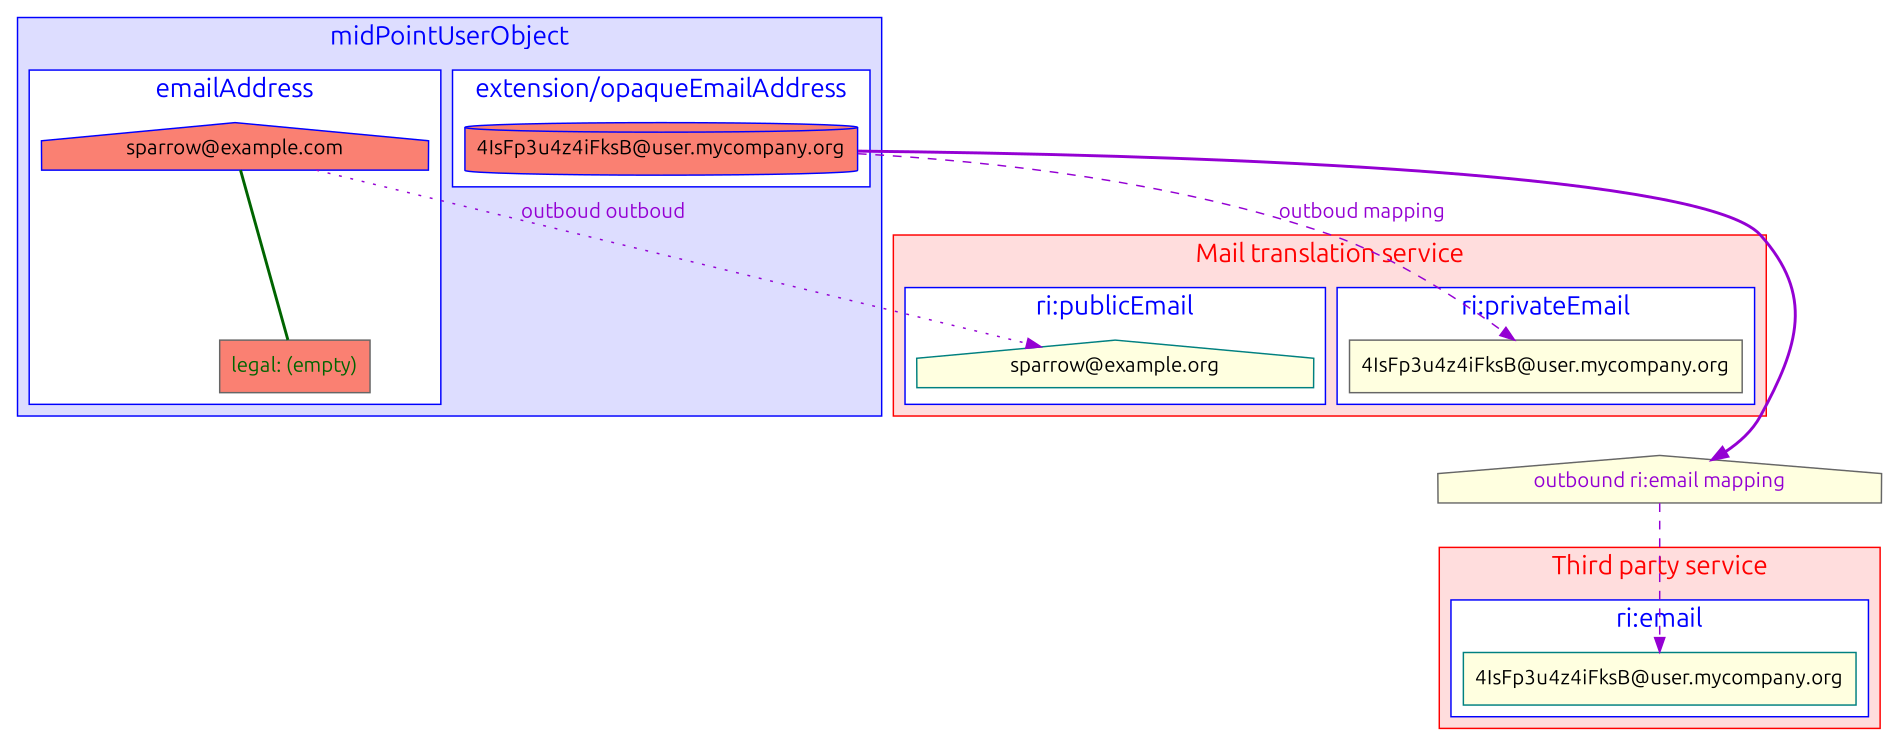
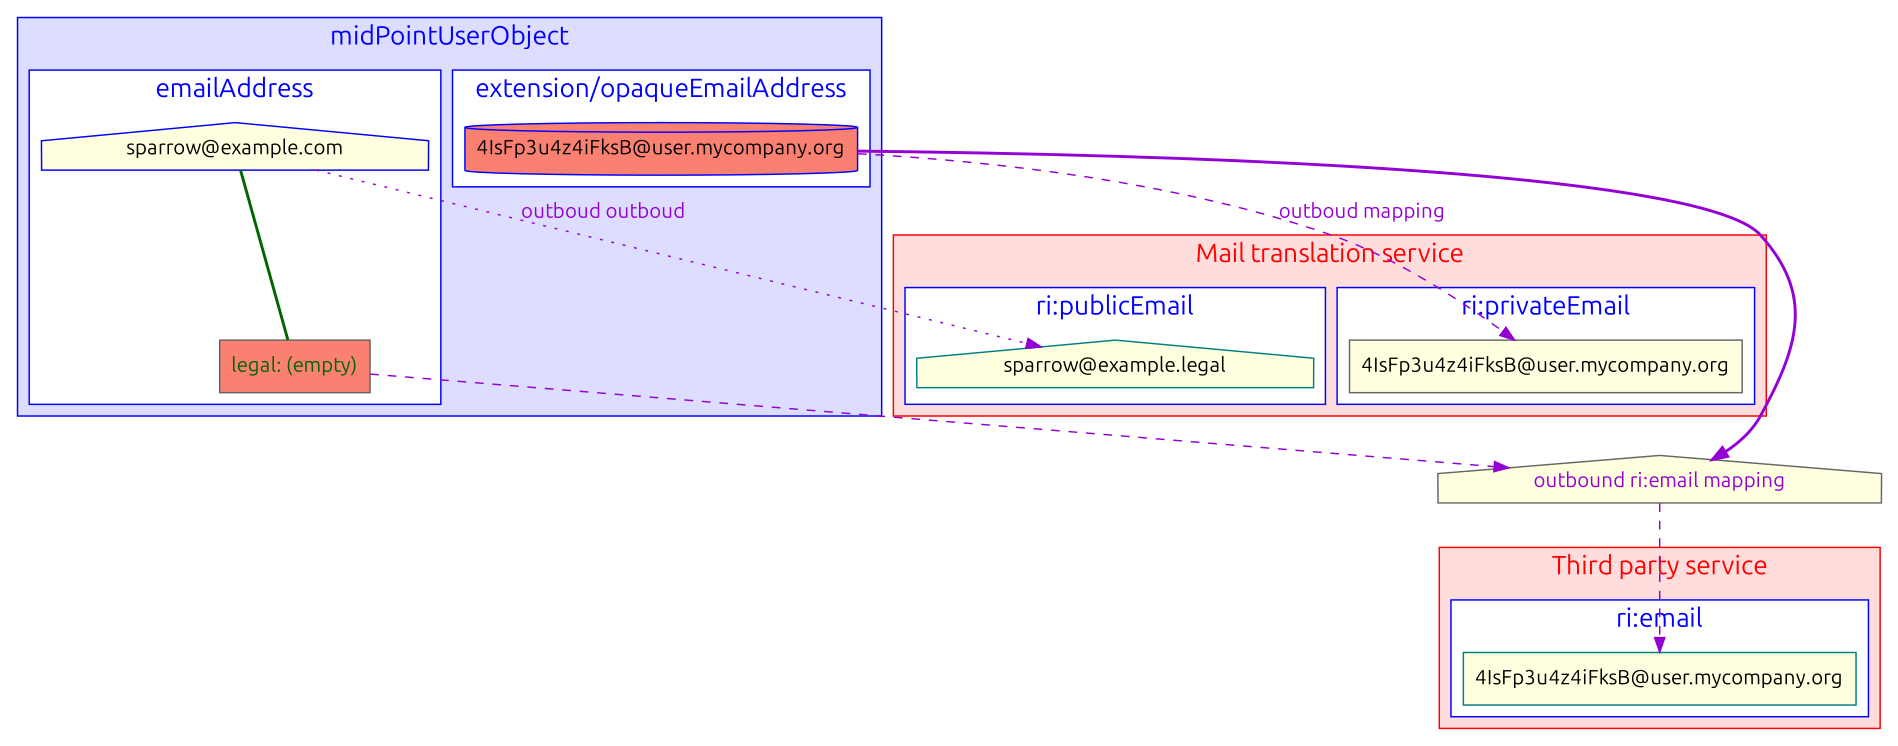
(235, 149) -> (235, 149)
(1115, 366) -> (1115, 366)
none -> (988, 425)
